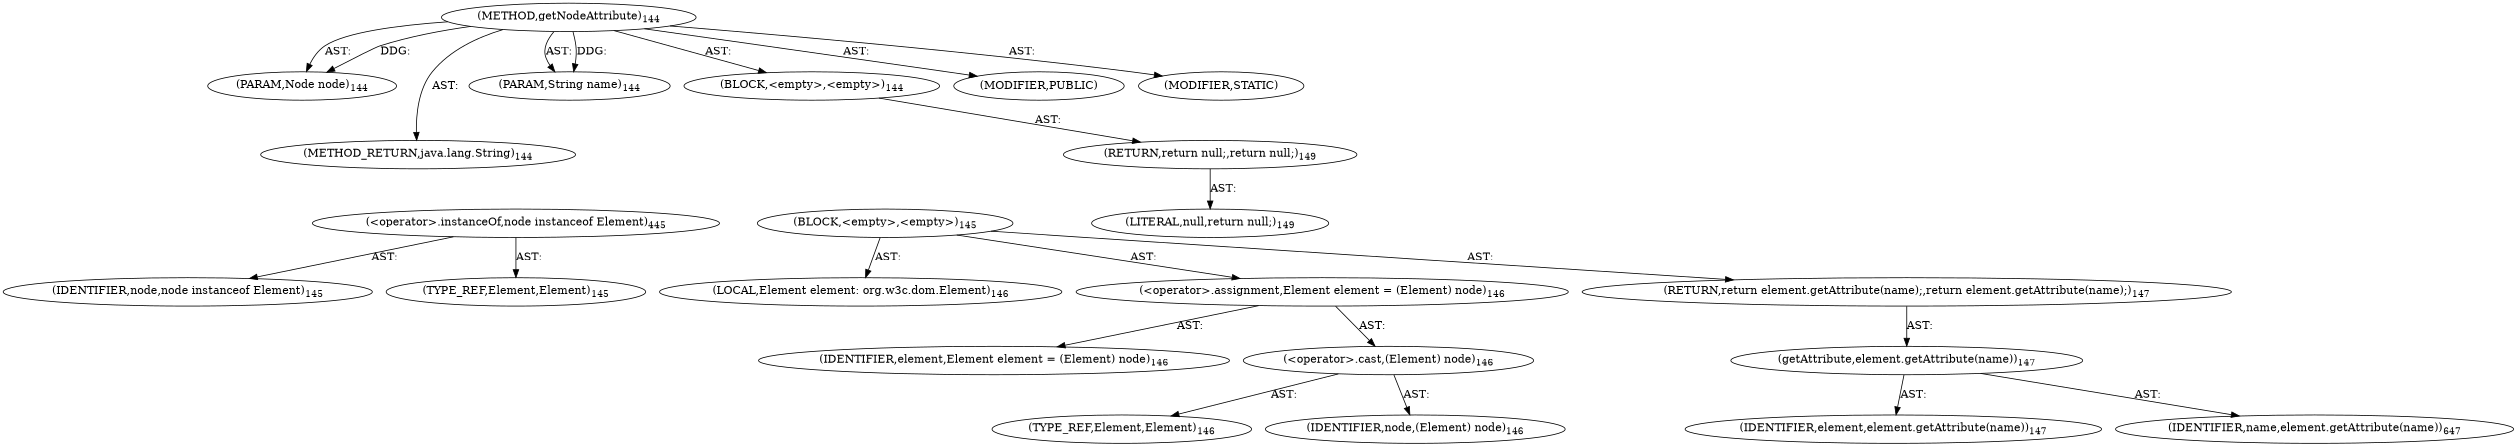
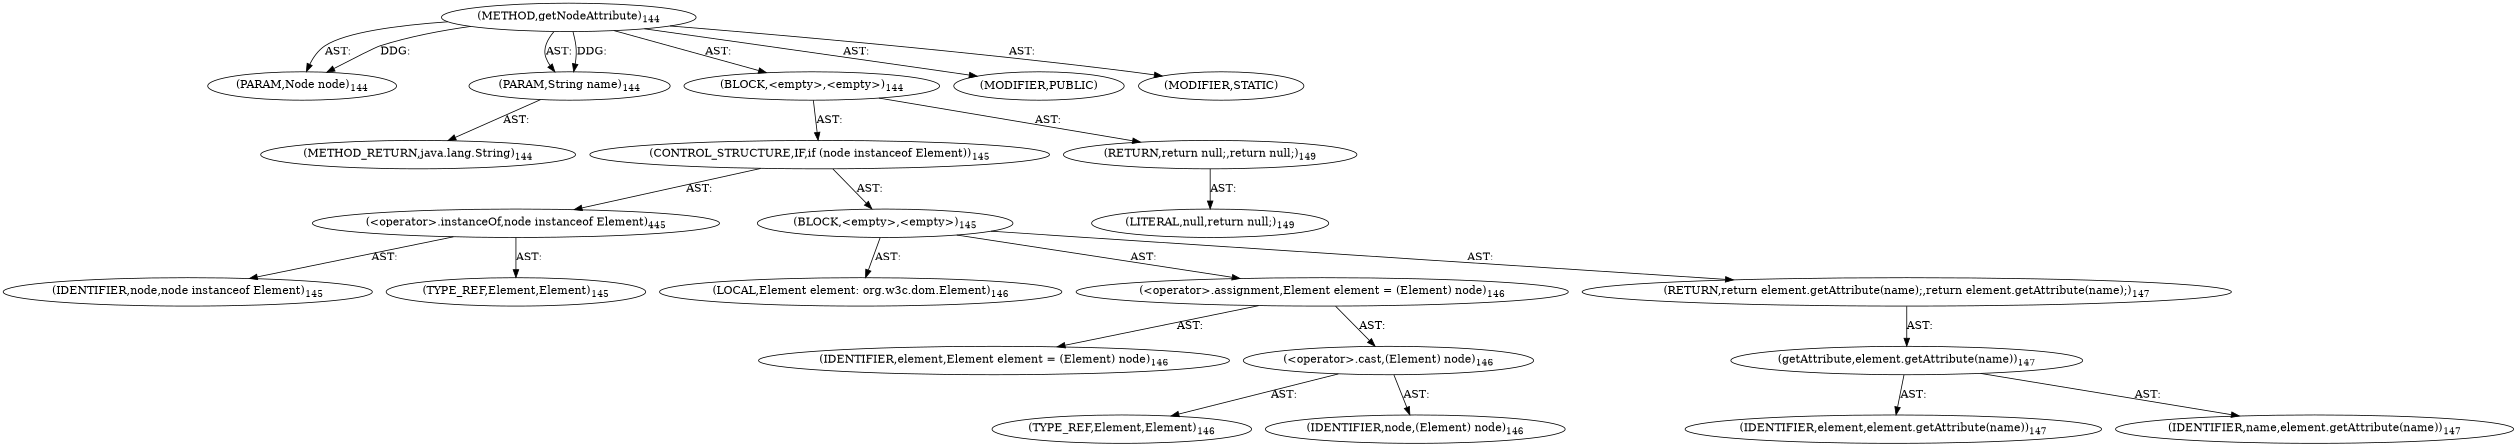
(439, 65) -> (498, 118)
none -> (820, 155)
(2452, 428) -> (2452, 428)
